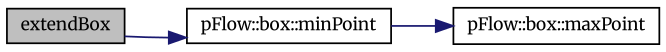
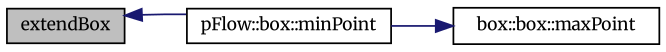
(556, 26) -> (556, 26)
(147, 37) -> (164, 14)
